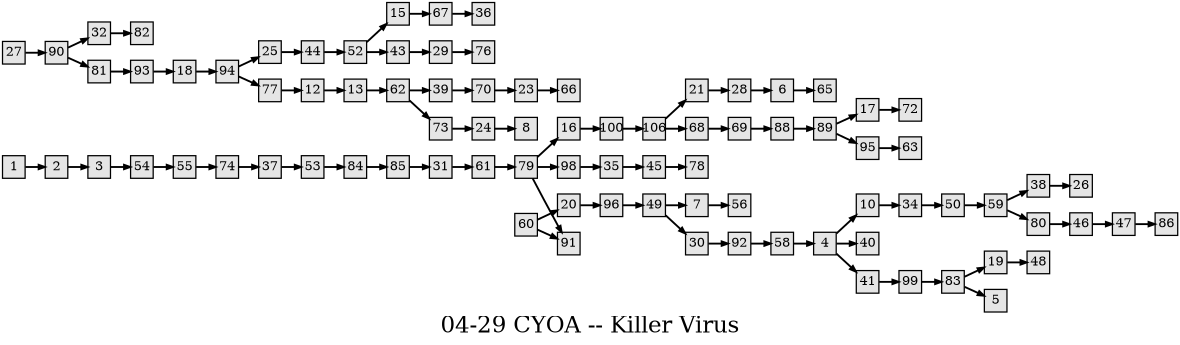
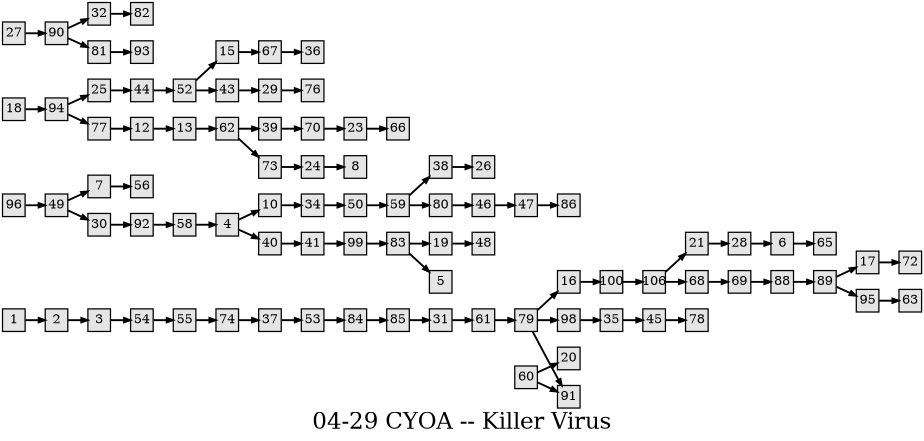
(160, 72) -> none
(587, 205) -> none
(844, 260) -> (288, 244)
